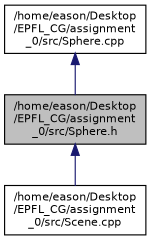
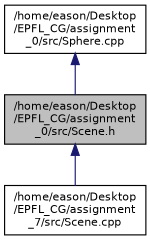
(75, 119) -> (75, 119)
(75, 210) -> (75, 210)
